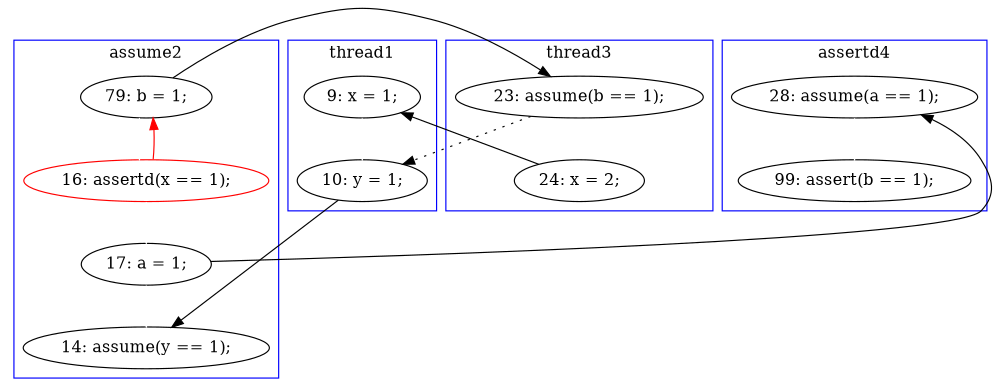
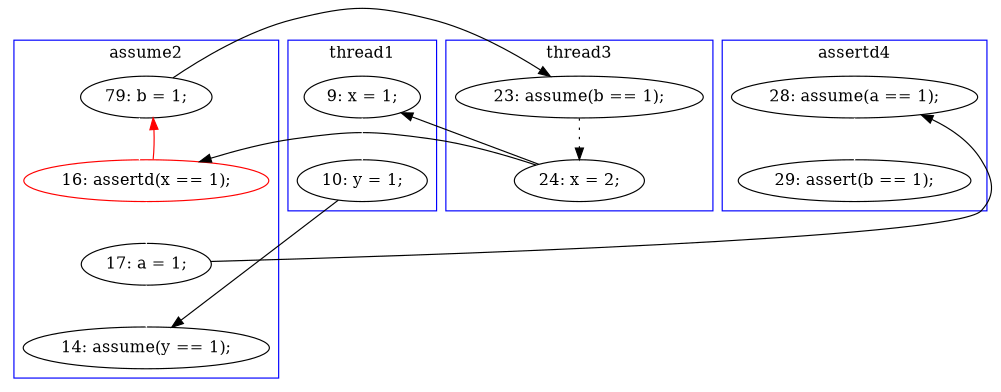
none -> (374, 133)
(481, 135) -> (579, 133)
(855, 181) -> (855, 181)
